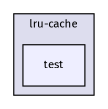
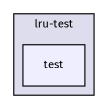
(54, 25) -> (54, 25)
